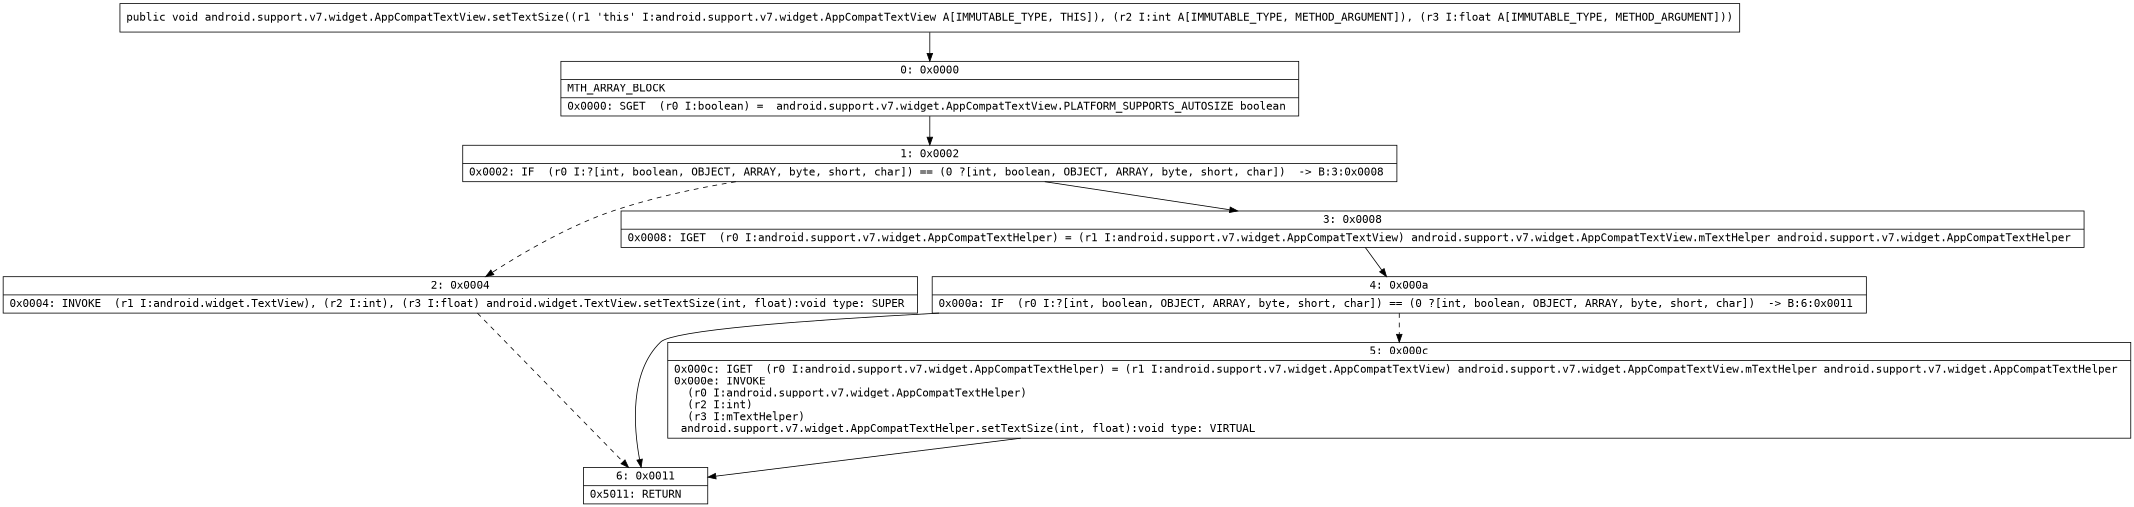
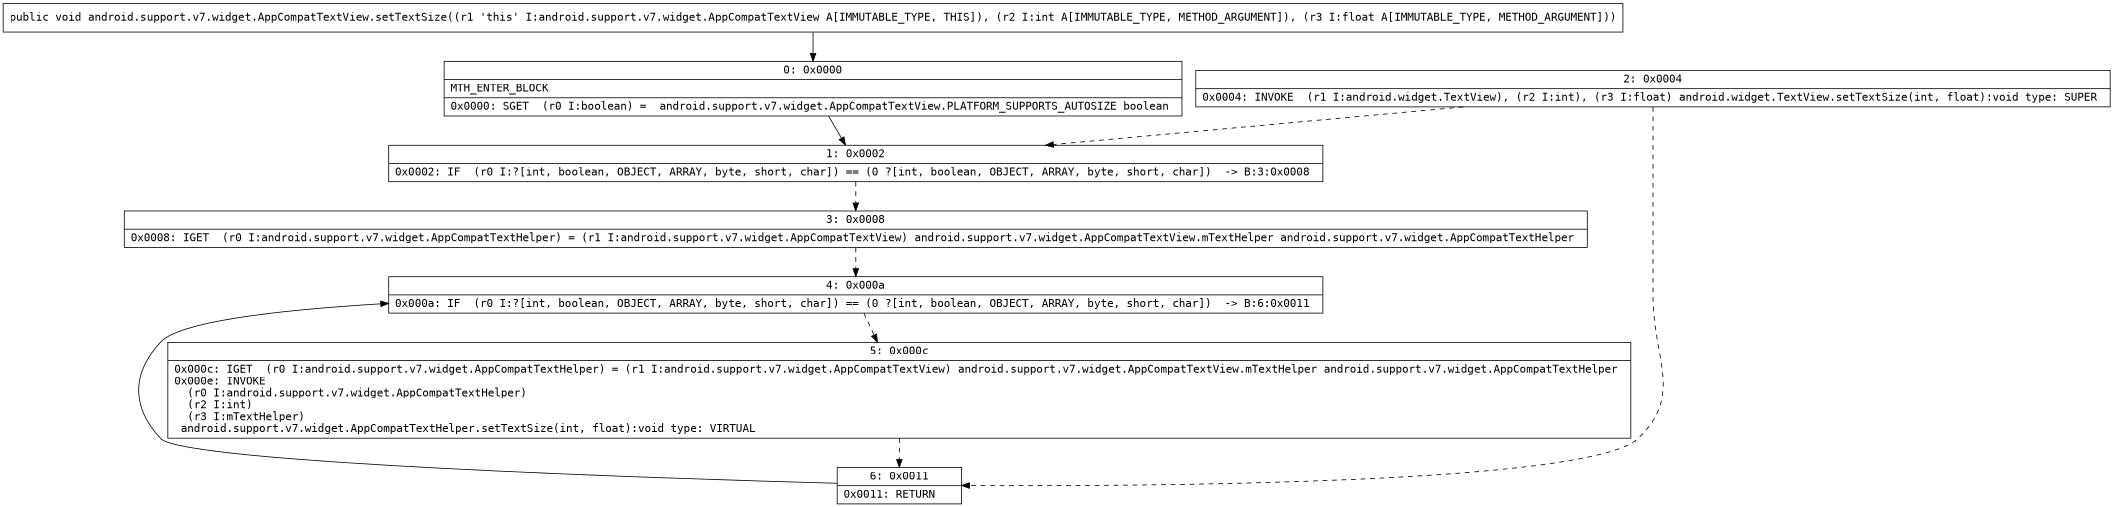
(616, 88) -> (500, 88)
(1137, 196) -> (856, 192)
(609, 212) -> (1258, 126)
(1374, 259) -> (856, 258)
(737, 328) -> (331, 462)
(868, 457) -> (899, 449)
(646, 494) -> (899, 494)
